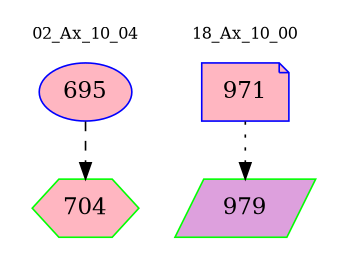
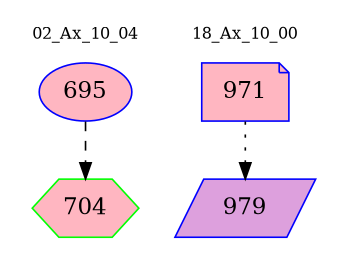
(245, 208) -> (245, 208)
